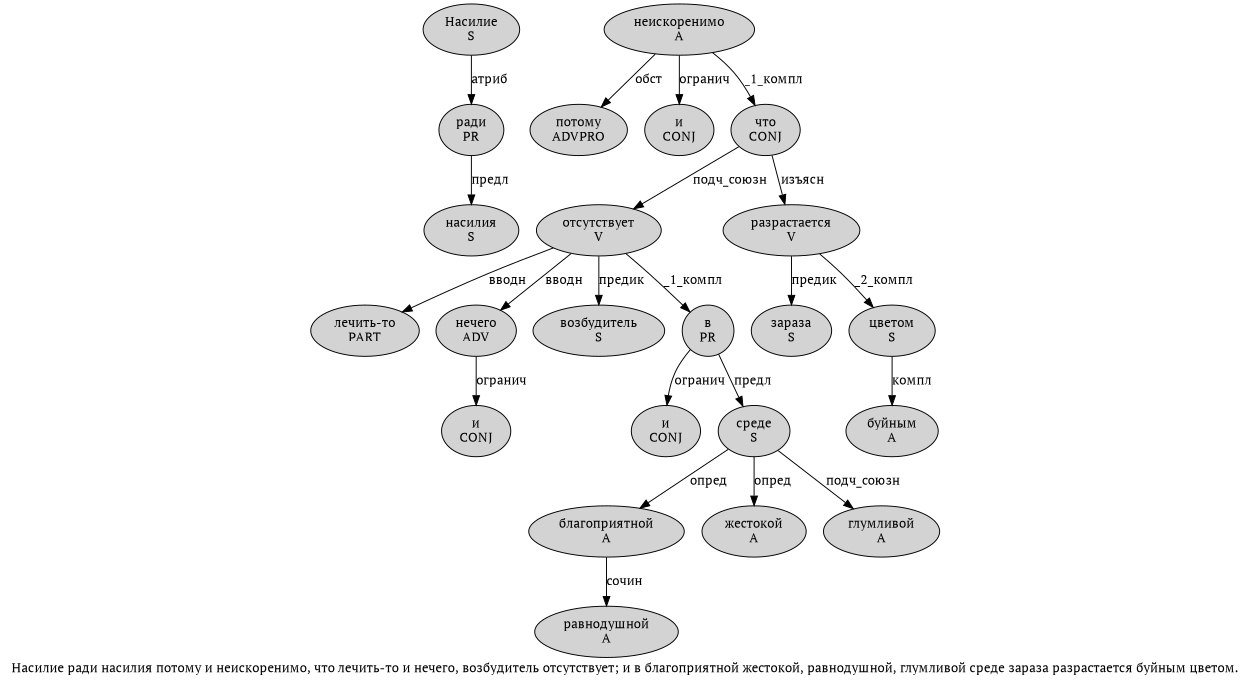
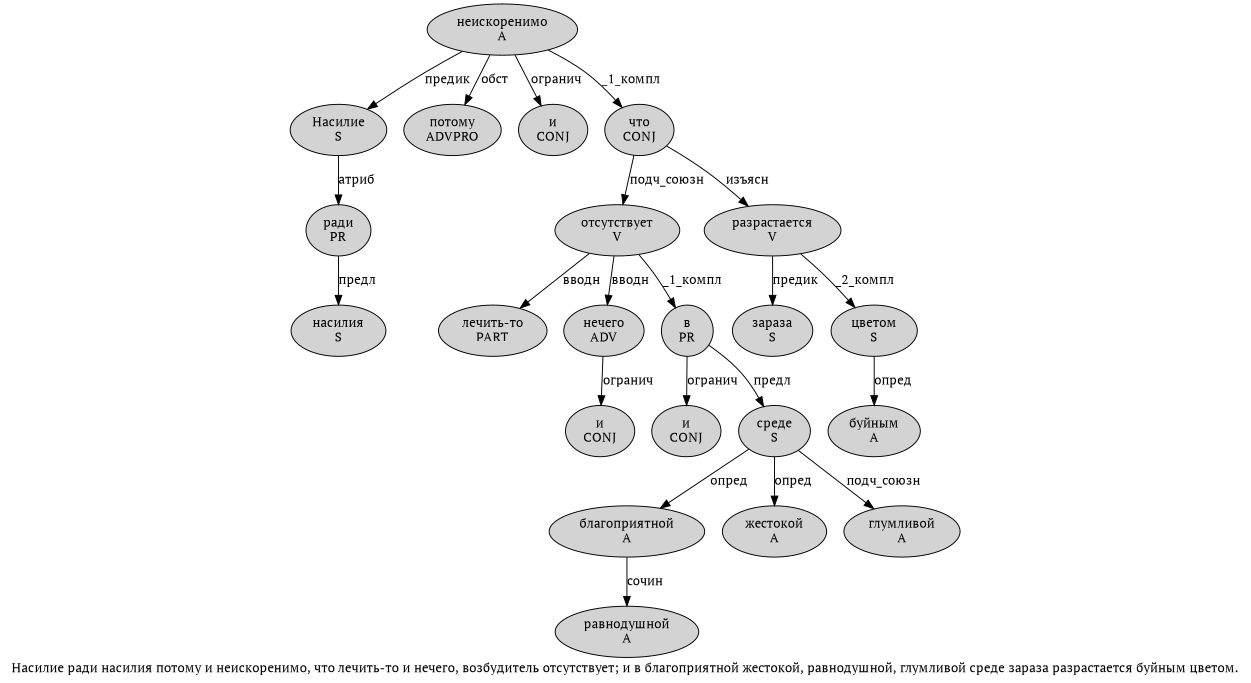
none -> (418, 76)
(599, 331) -> none
(912, 381) -> (893, 381)
